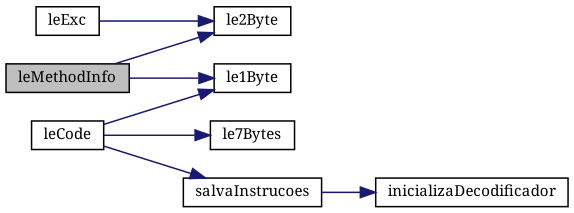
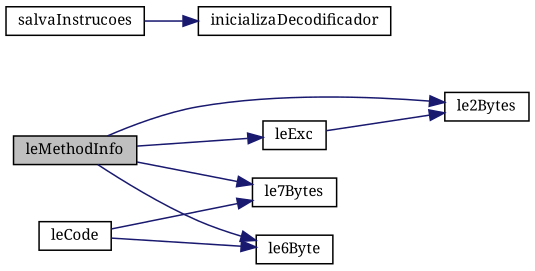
(252, 21) -> (487, 107)
(252, 78) -> (295, 249)
none -> (192, 142)
(147, 160) -> none
none -> (187, 172)
